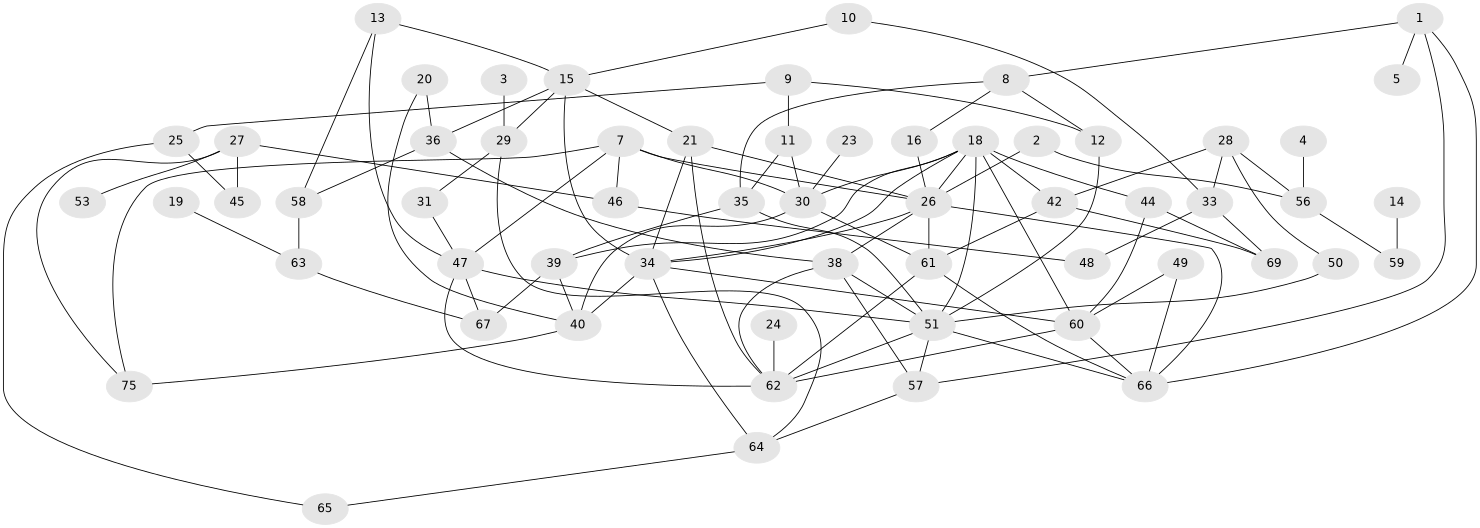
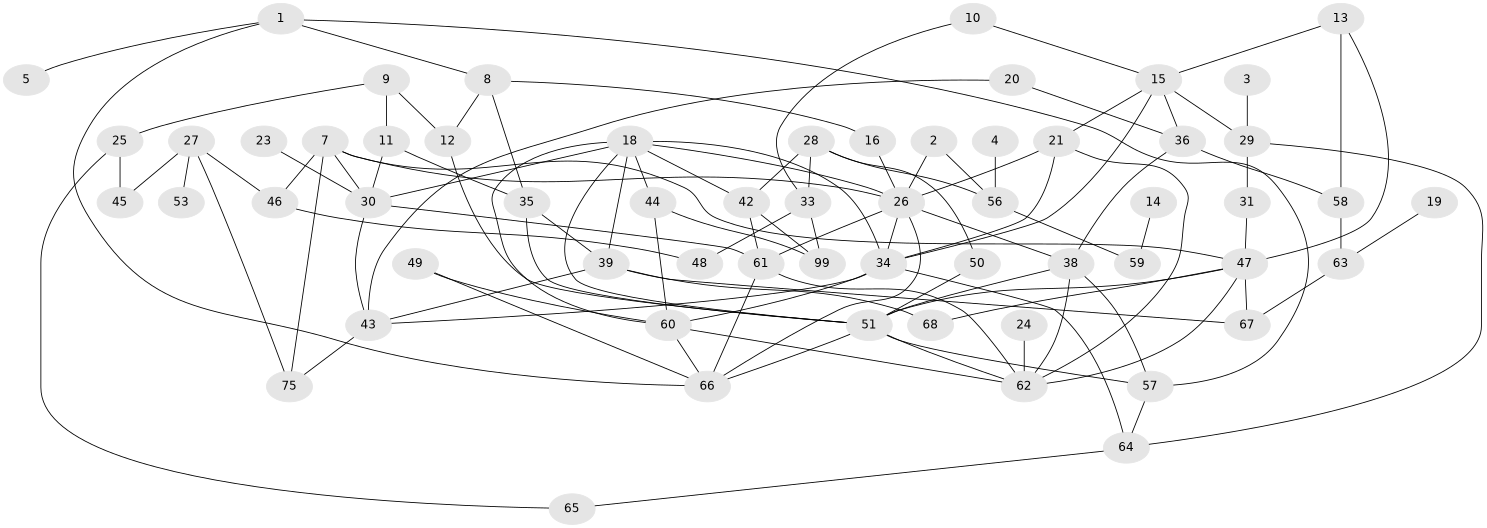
(1275, 264) -> (822, 264)
(578, 325) -> (369, 325)
none -> (931, 325)
